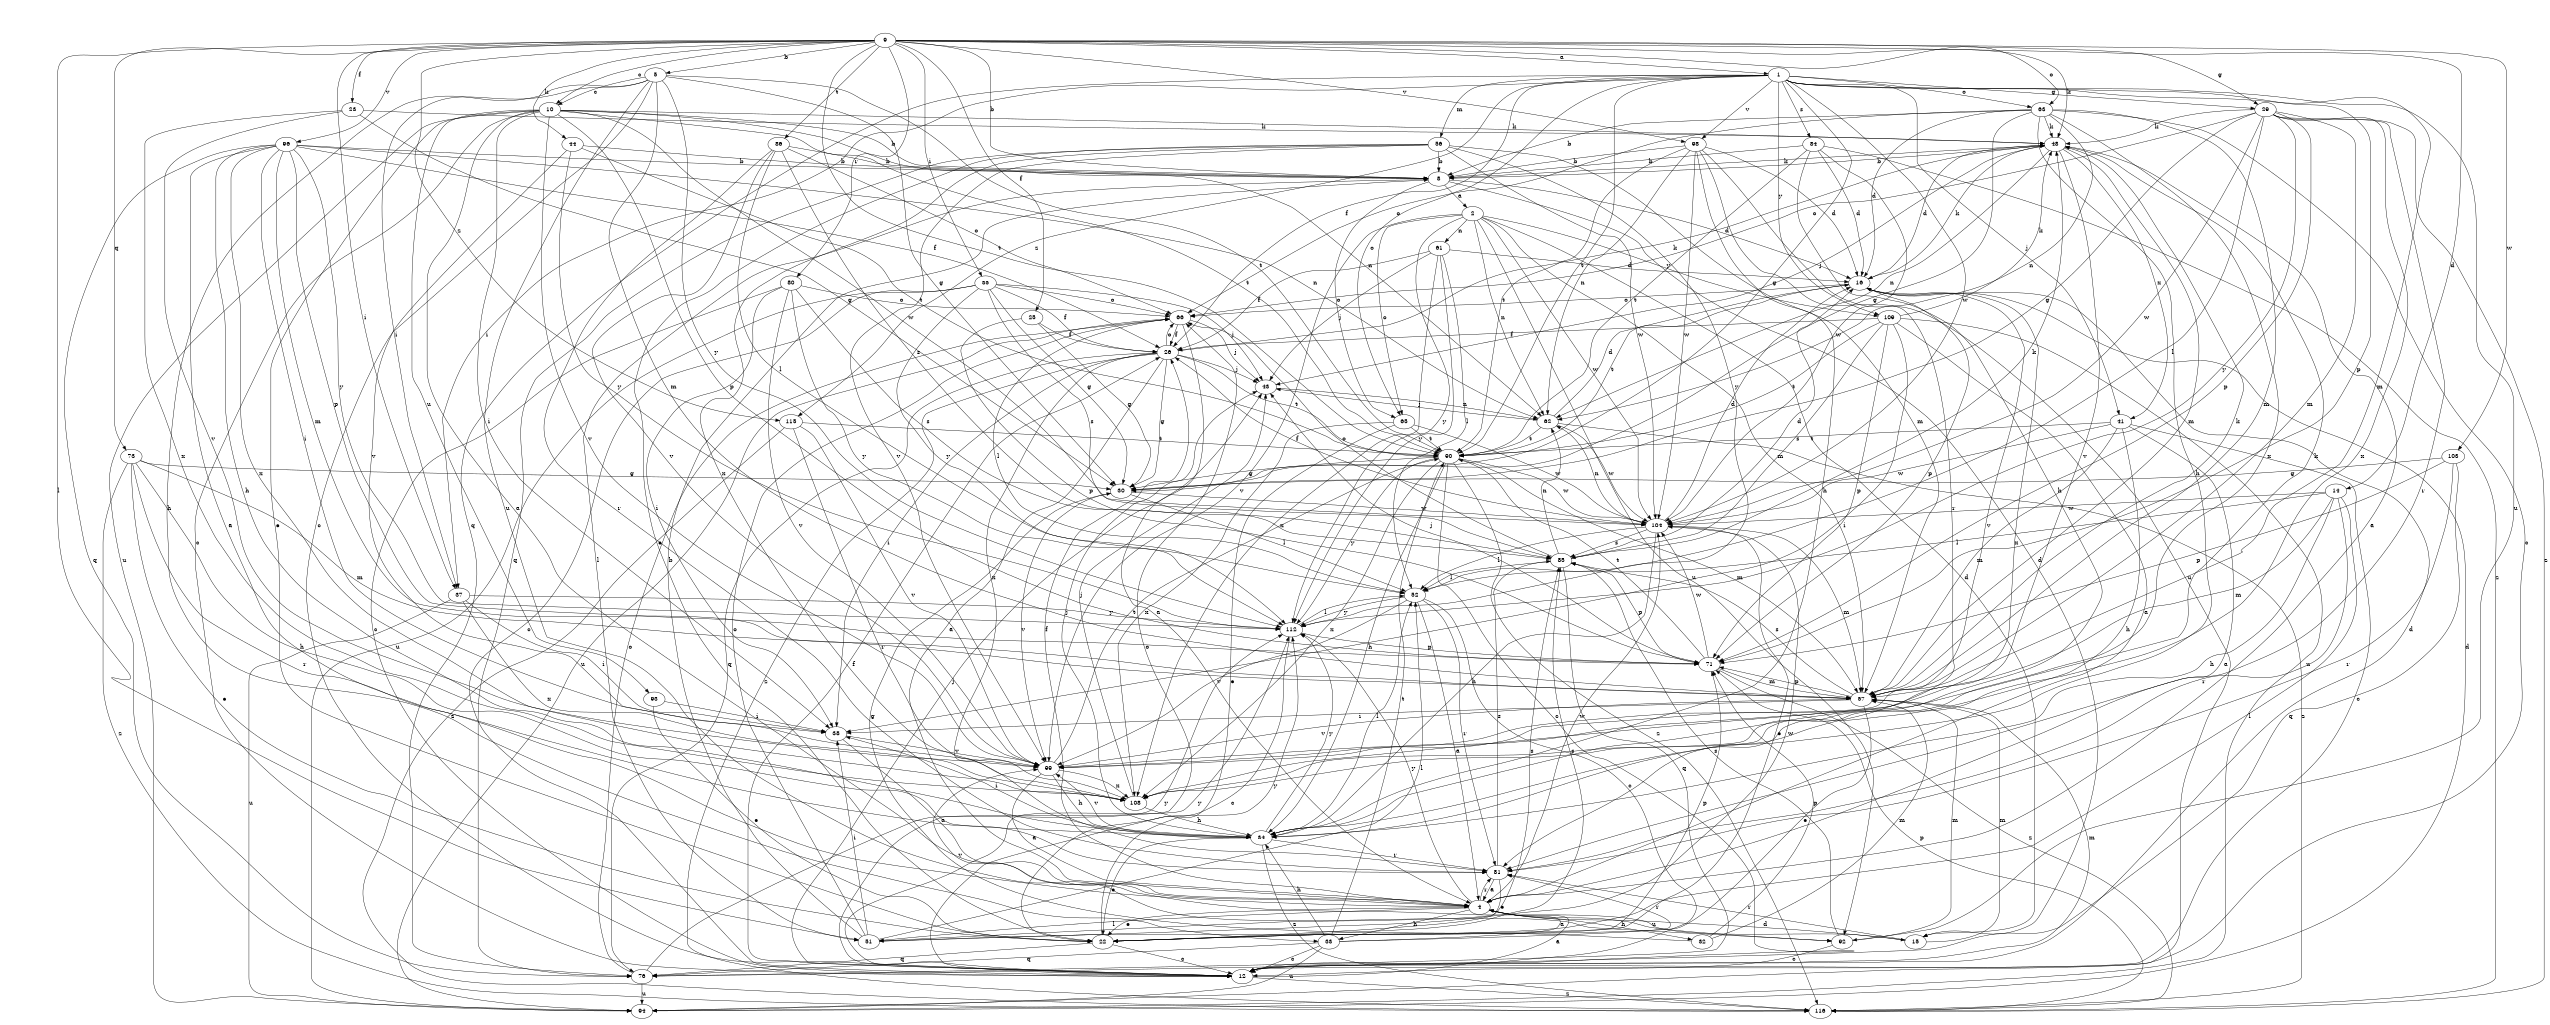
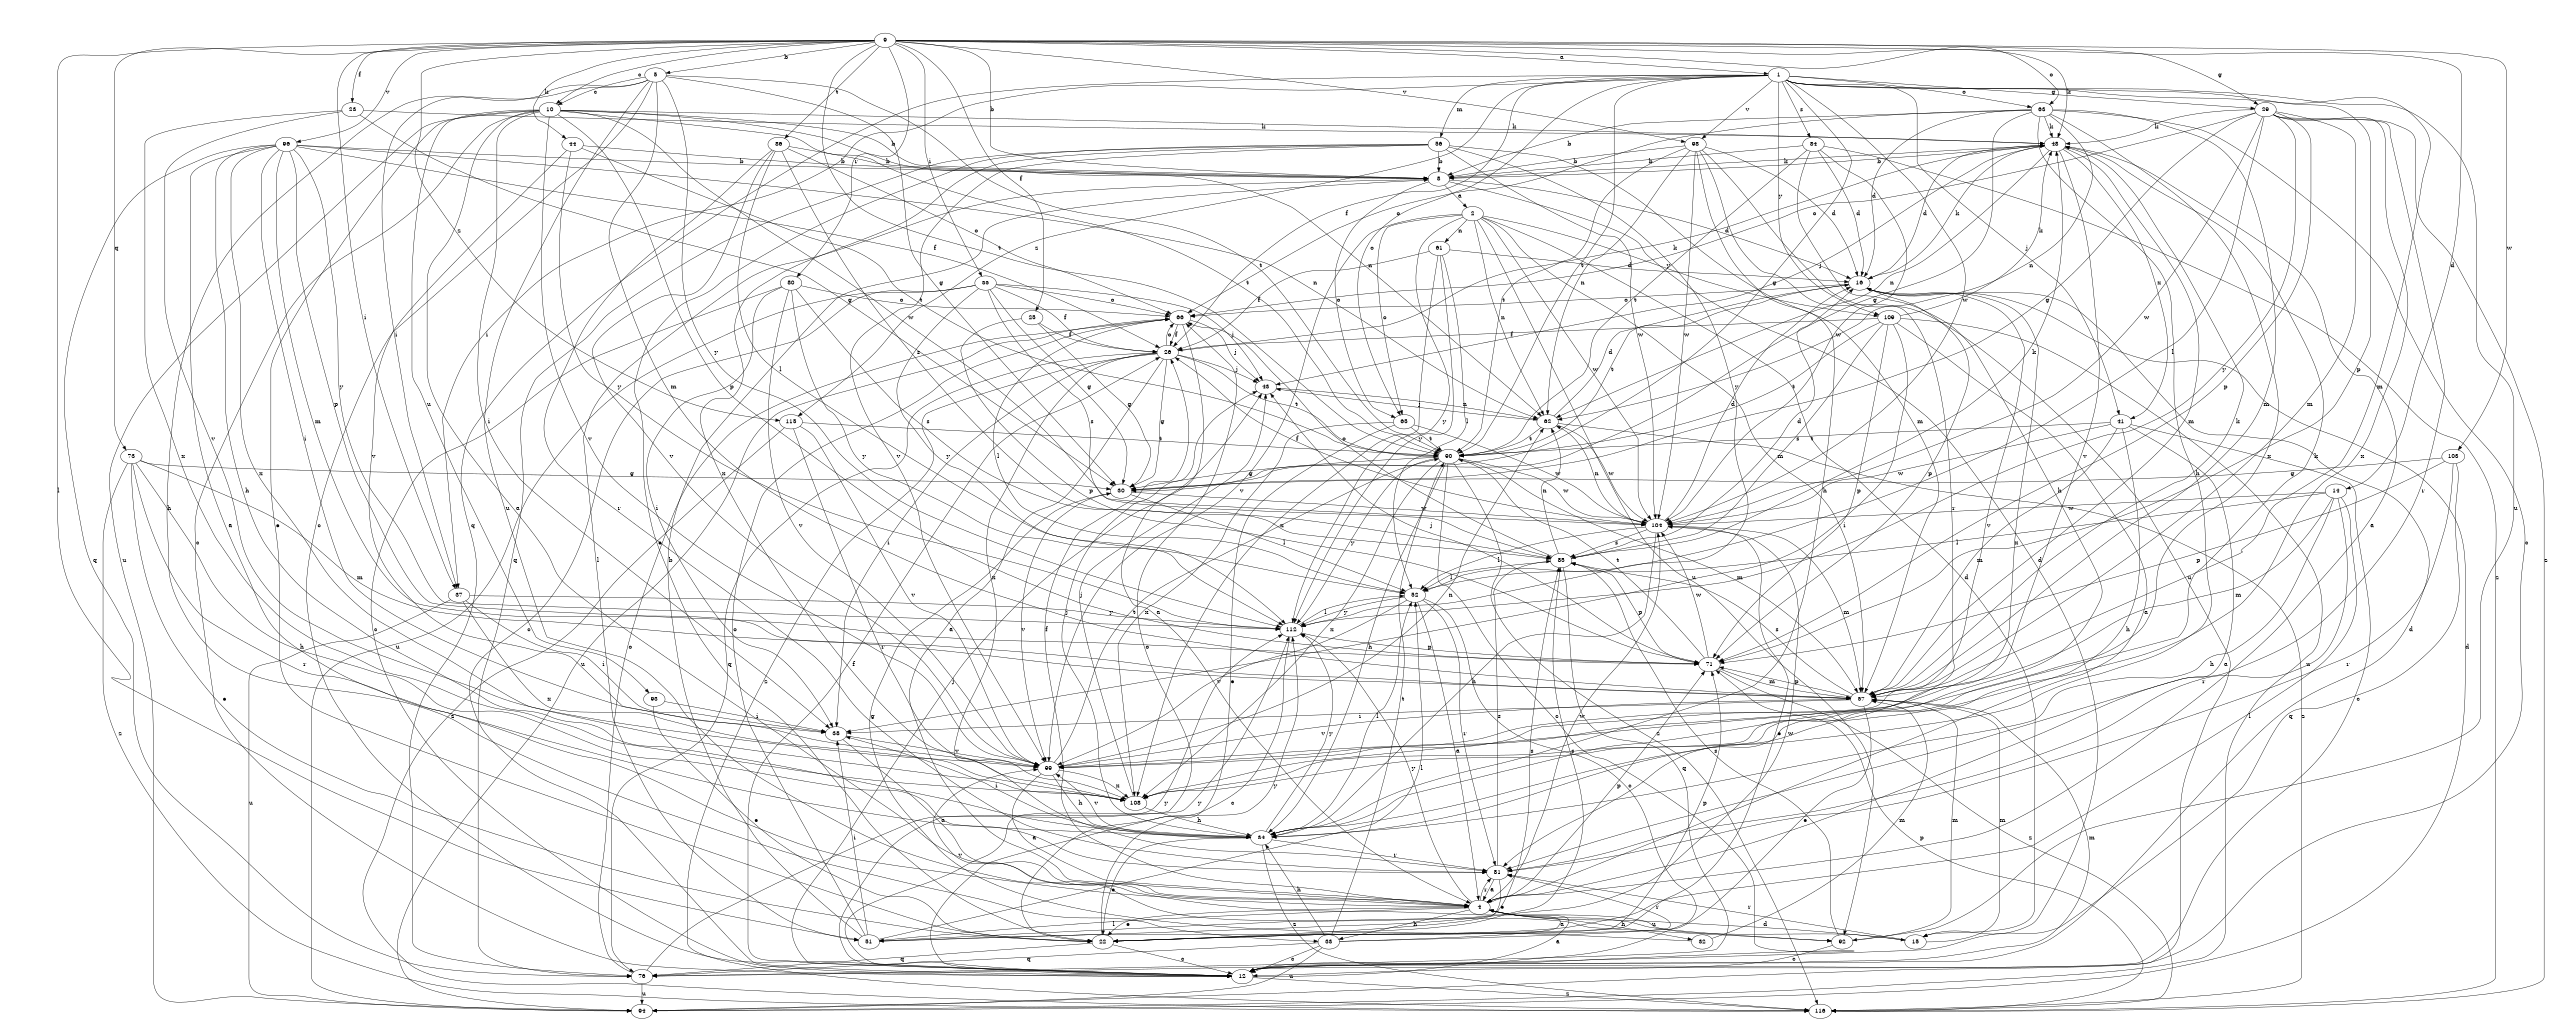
(1349, 304) -> none
none -> (1352, 670)
(1812, 799) -> (1604, 799)
